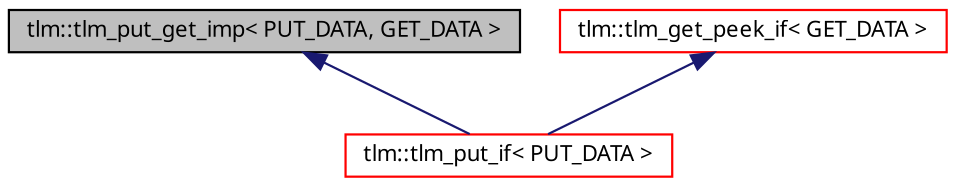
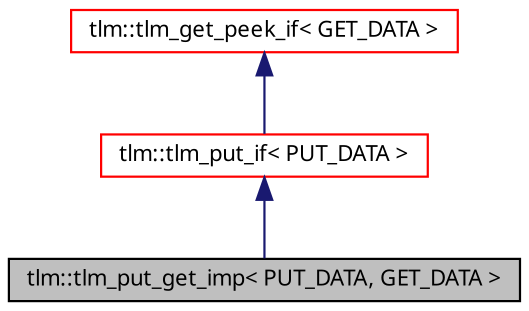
(397, 98) -> (264, 229)
